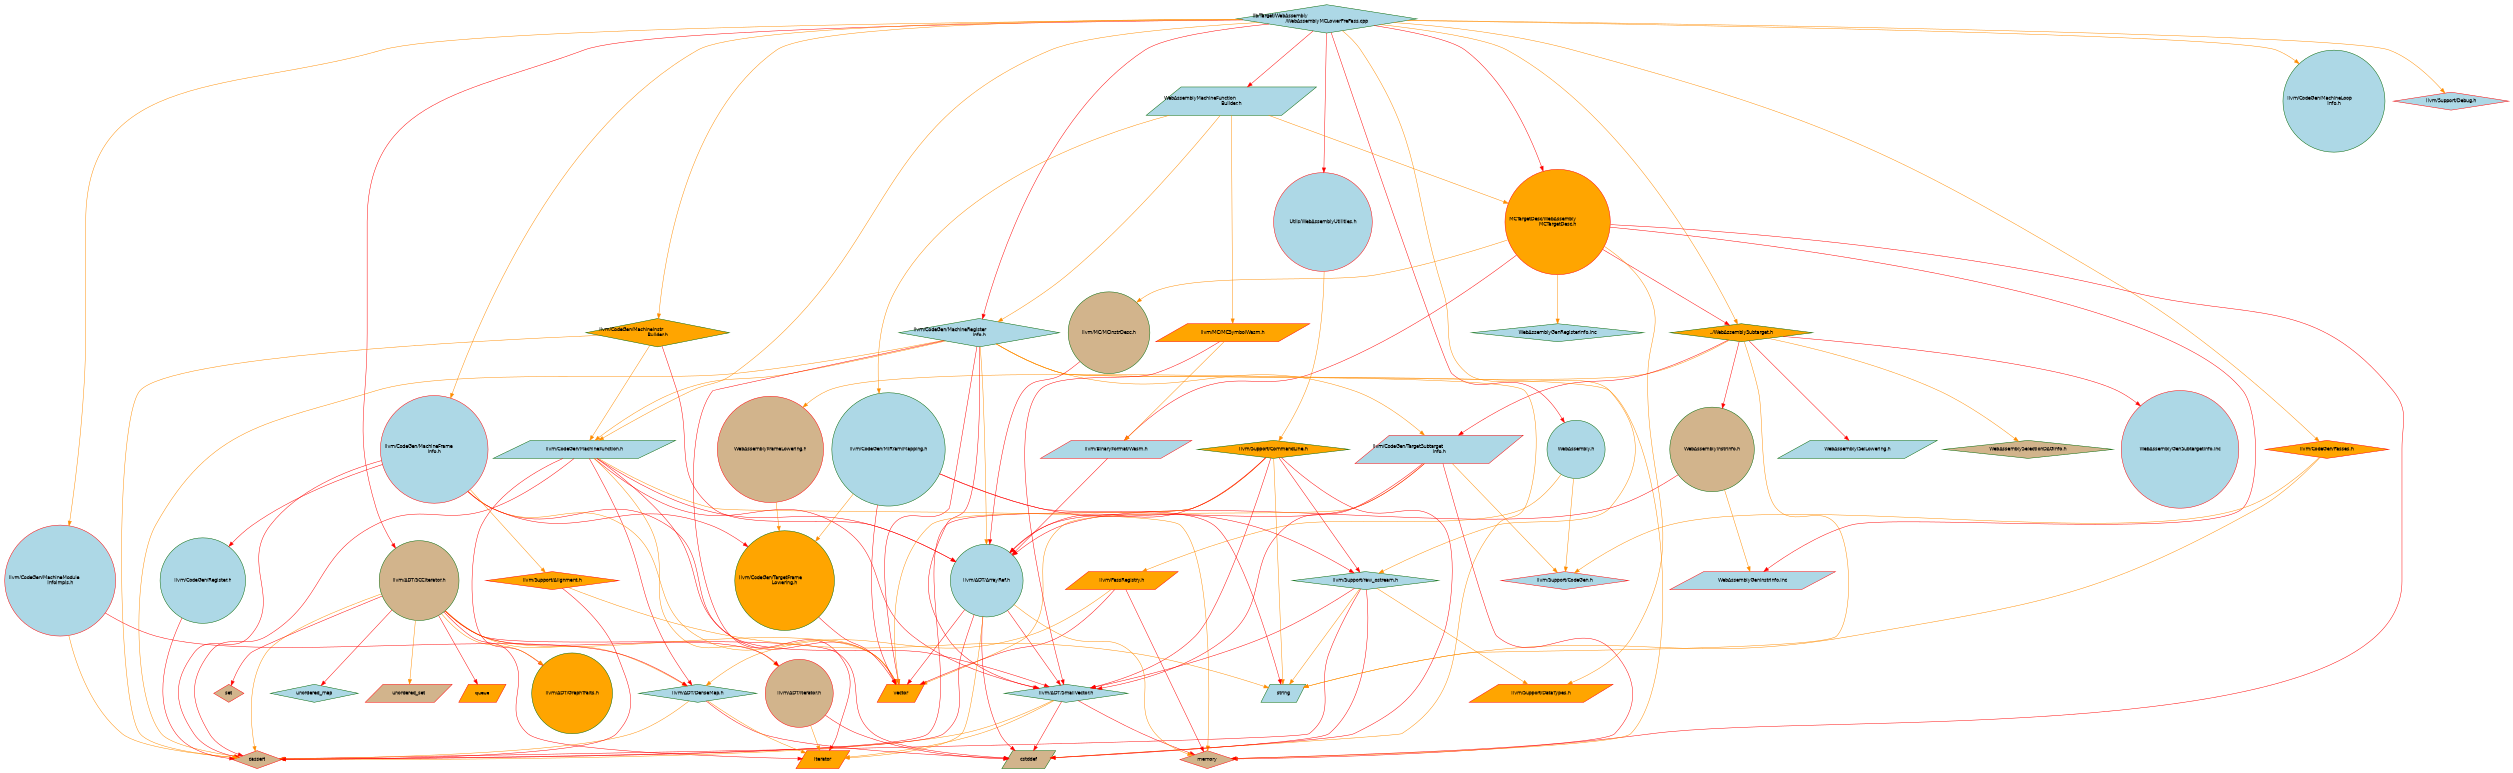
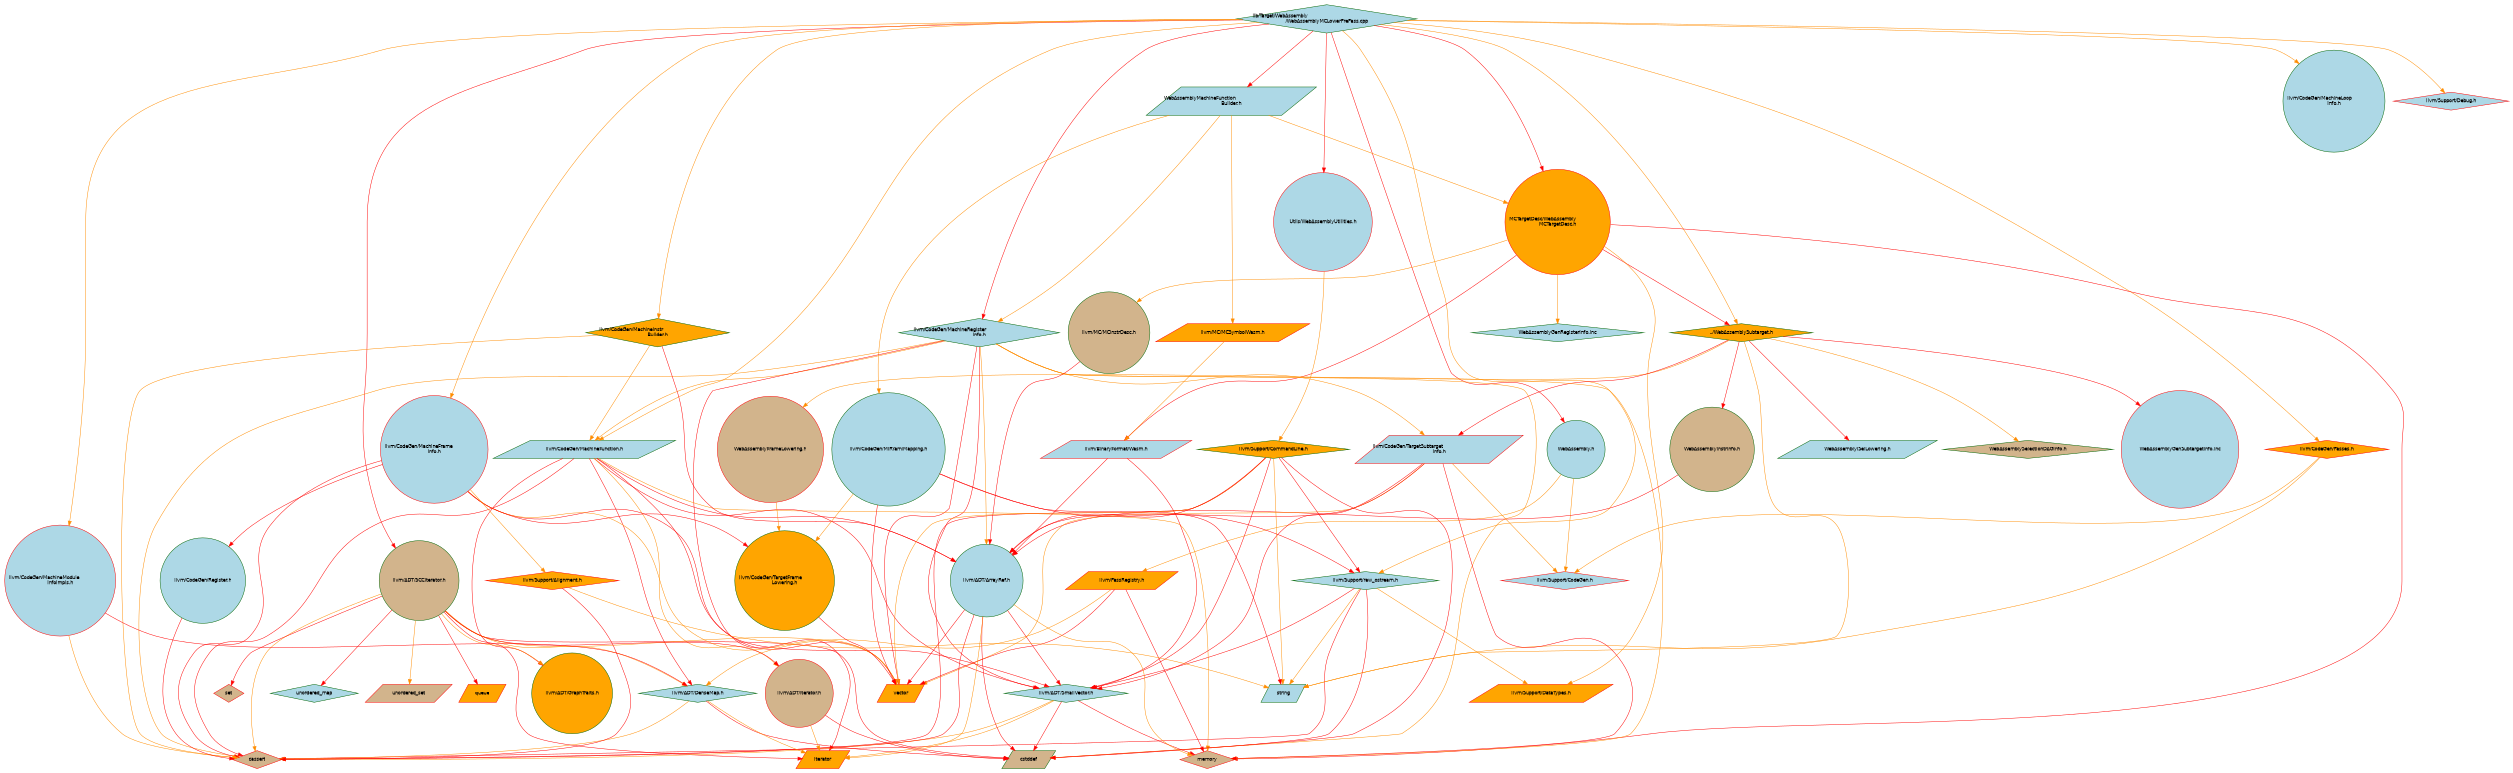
(1026, 441) -> (1196, 588)
(1753, 581) -> none
